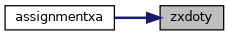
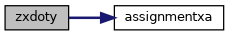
(131, 18) -> (85, 18)
